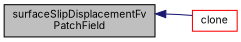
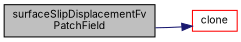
(179, 15) -> (169, 27)
